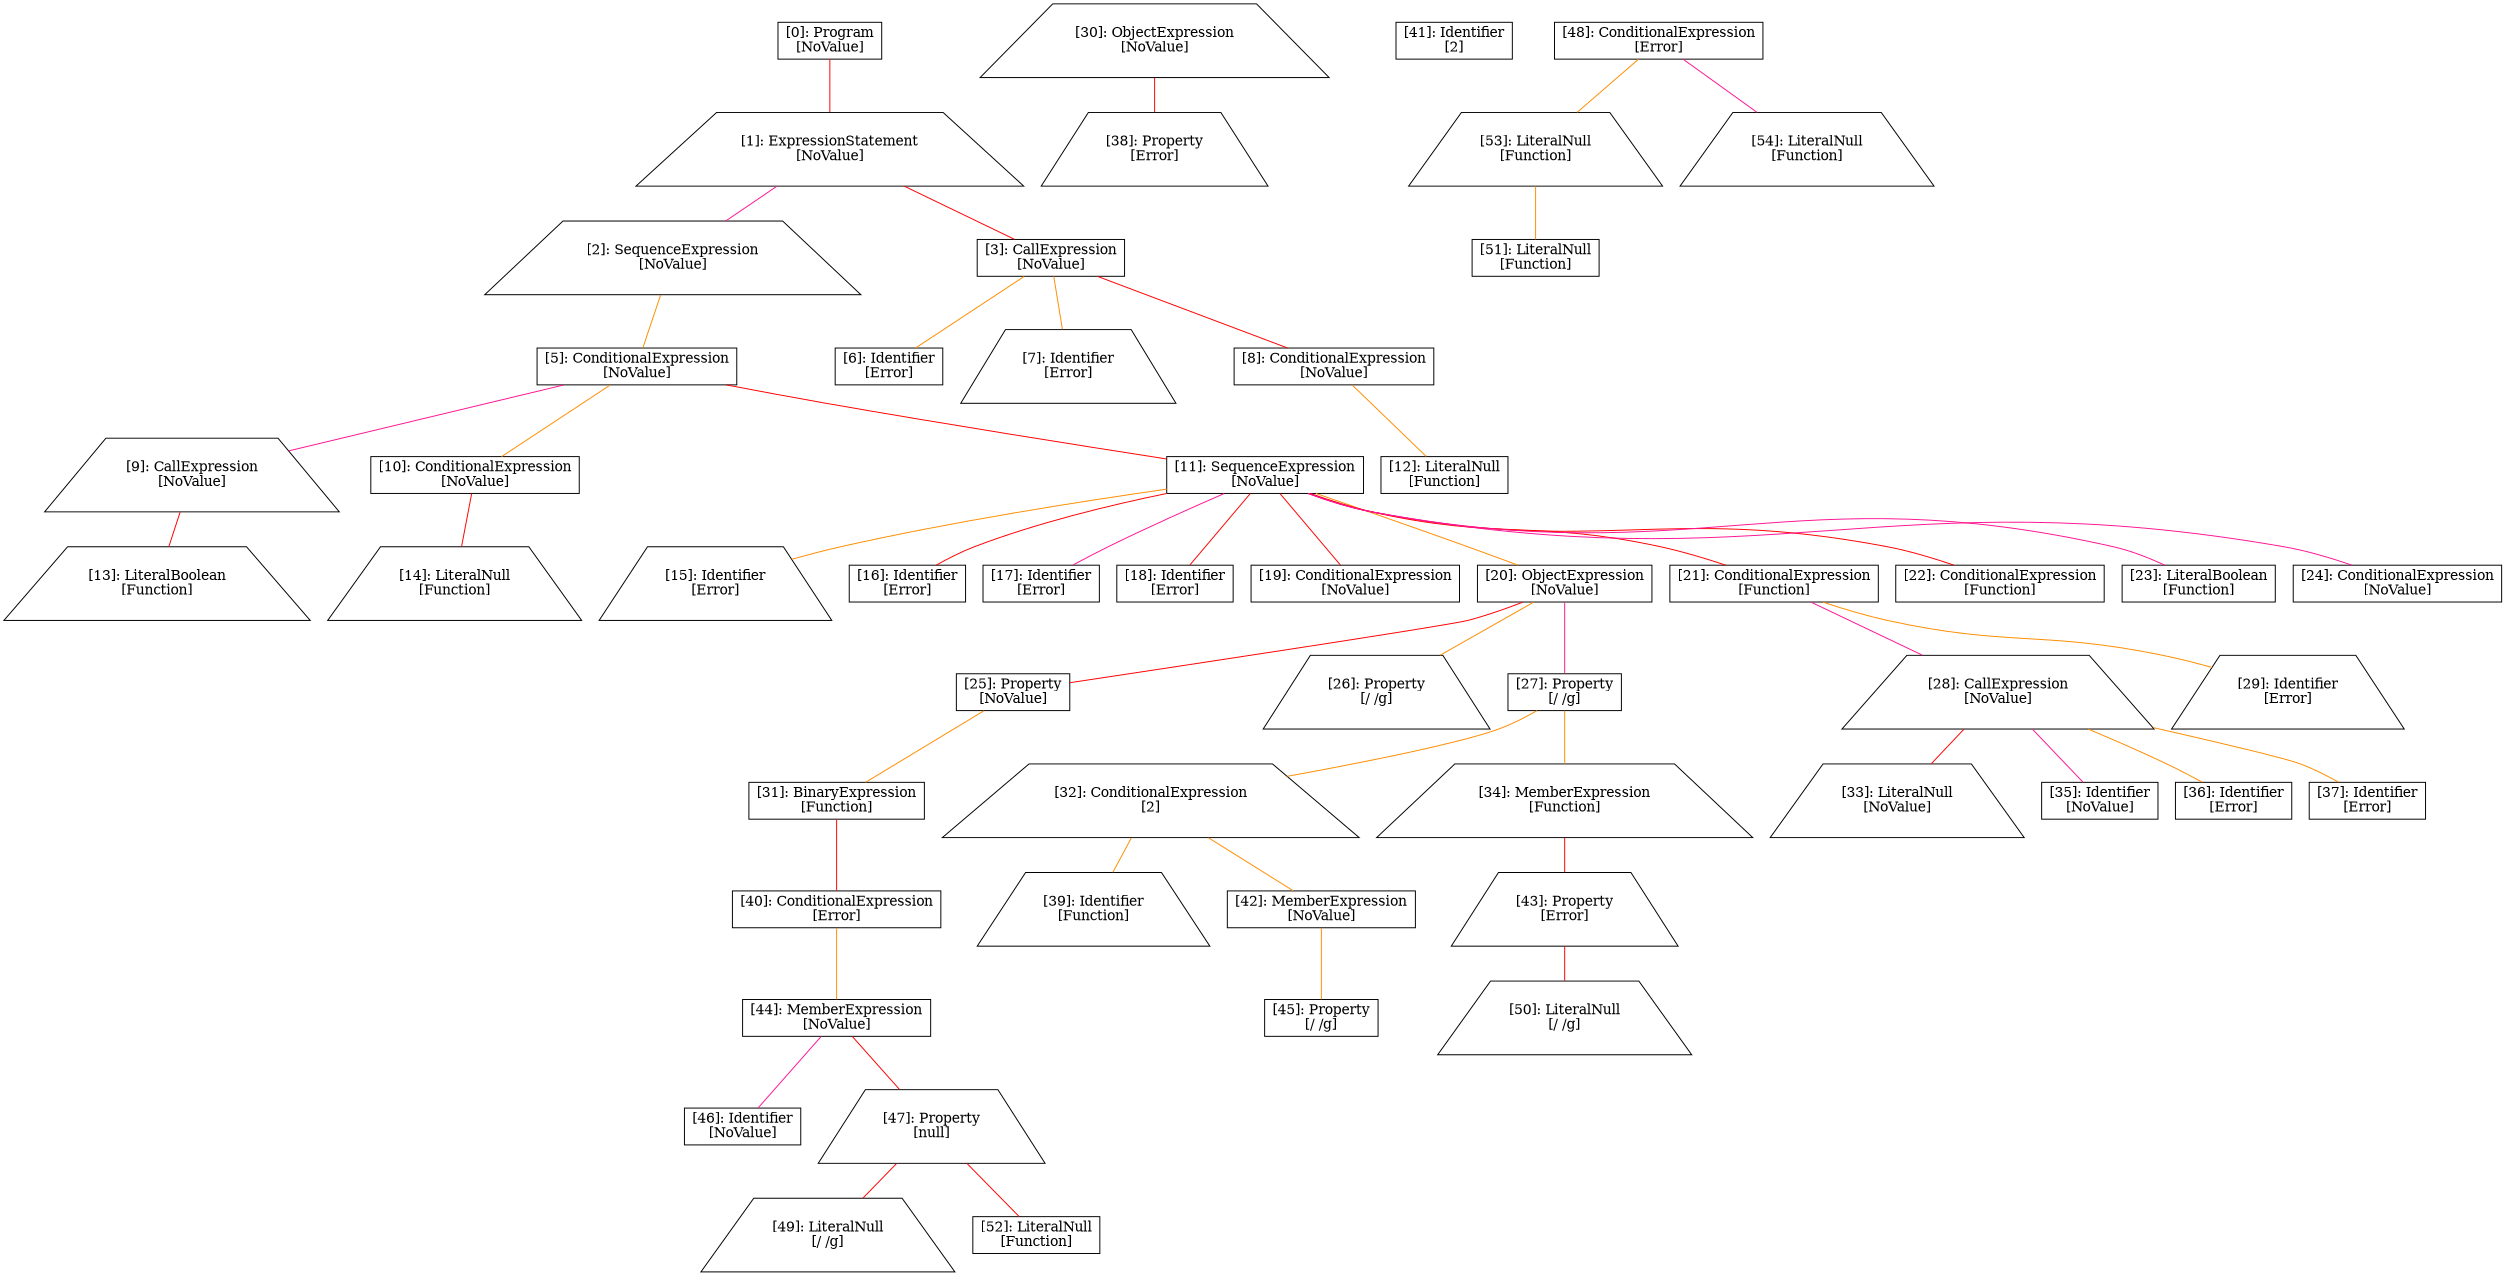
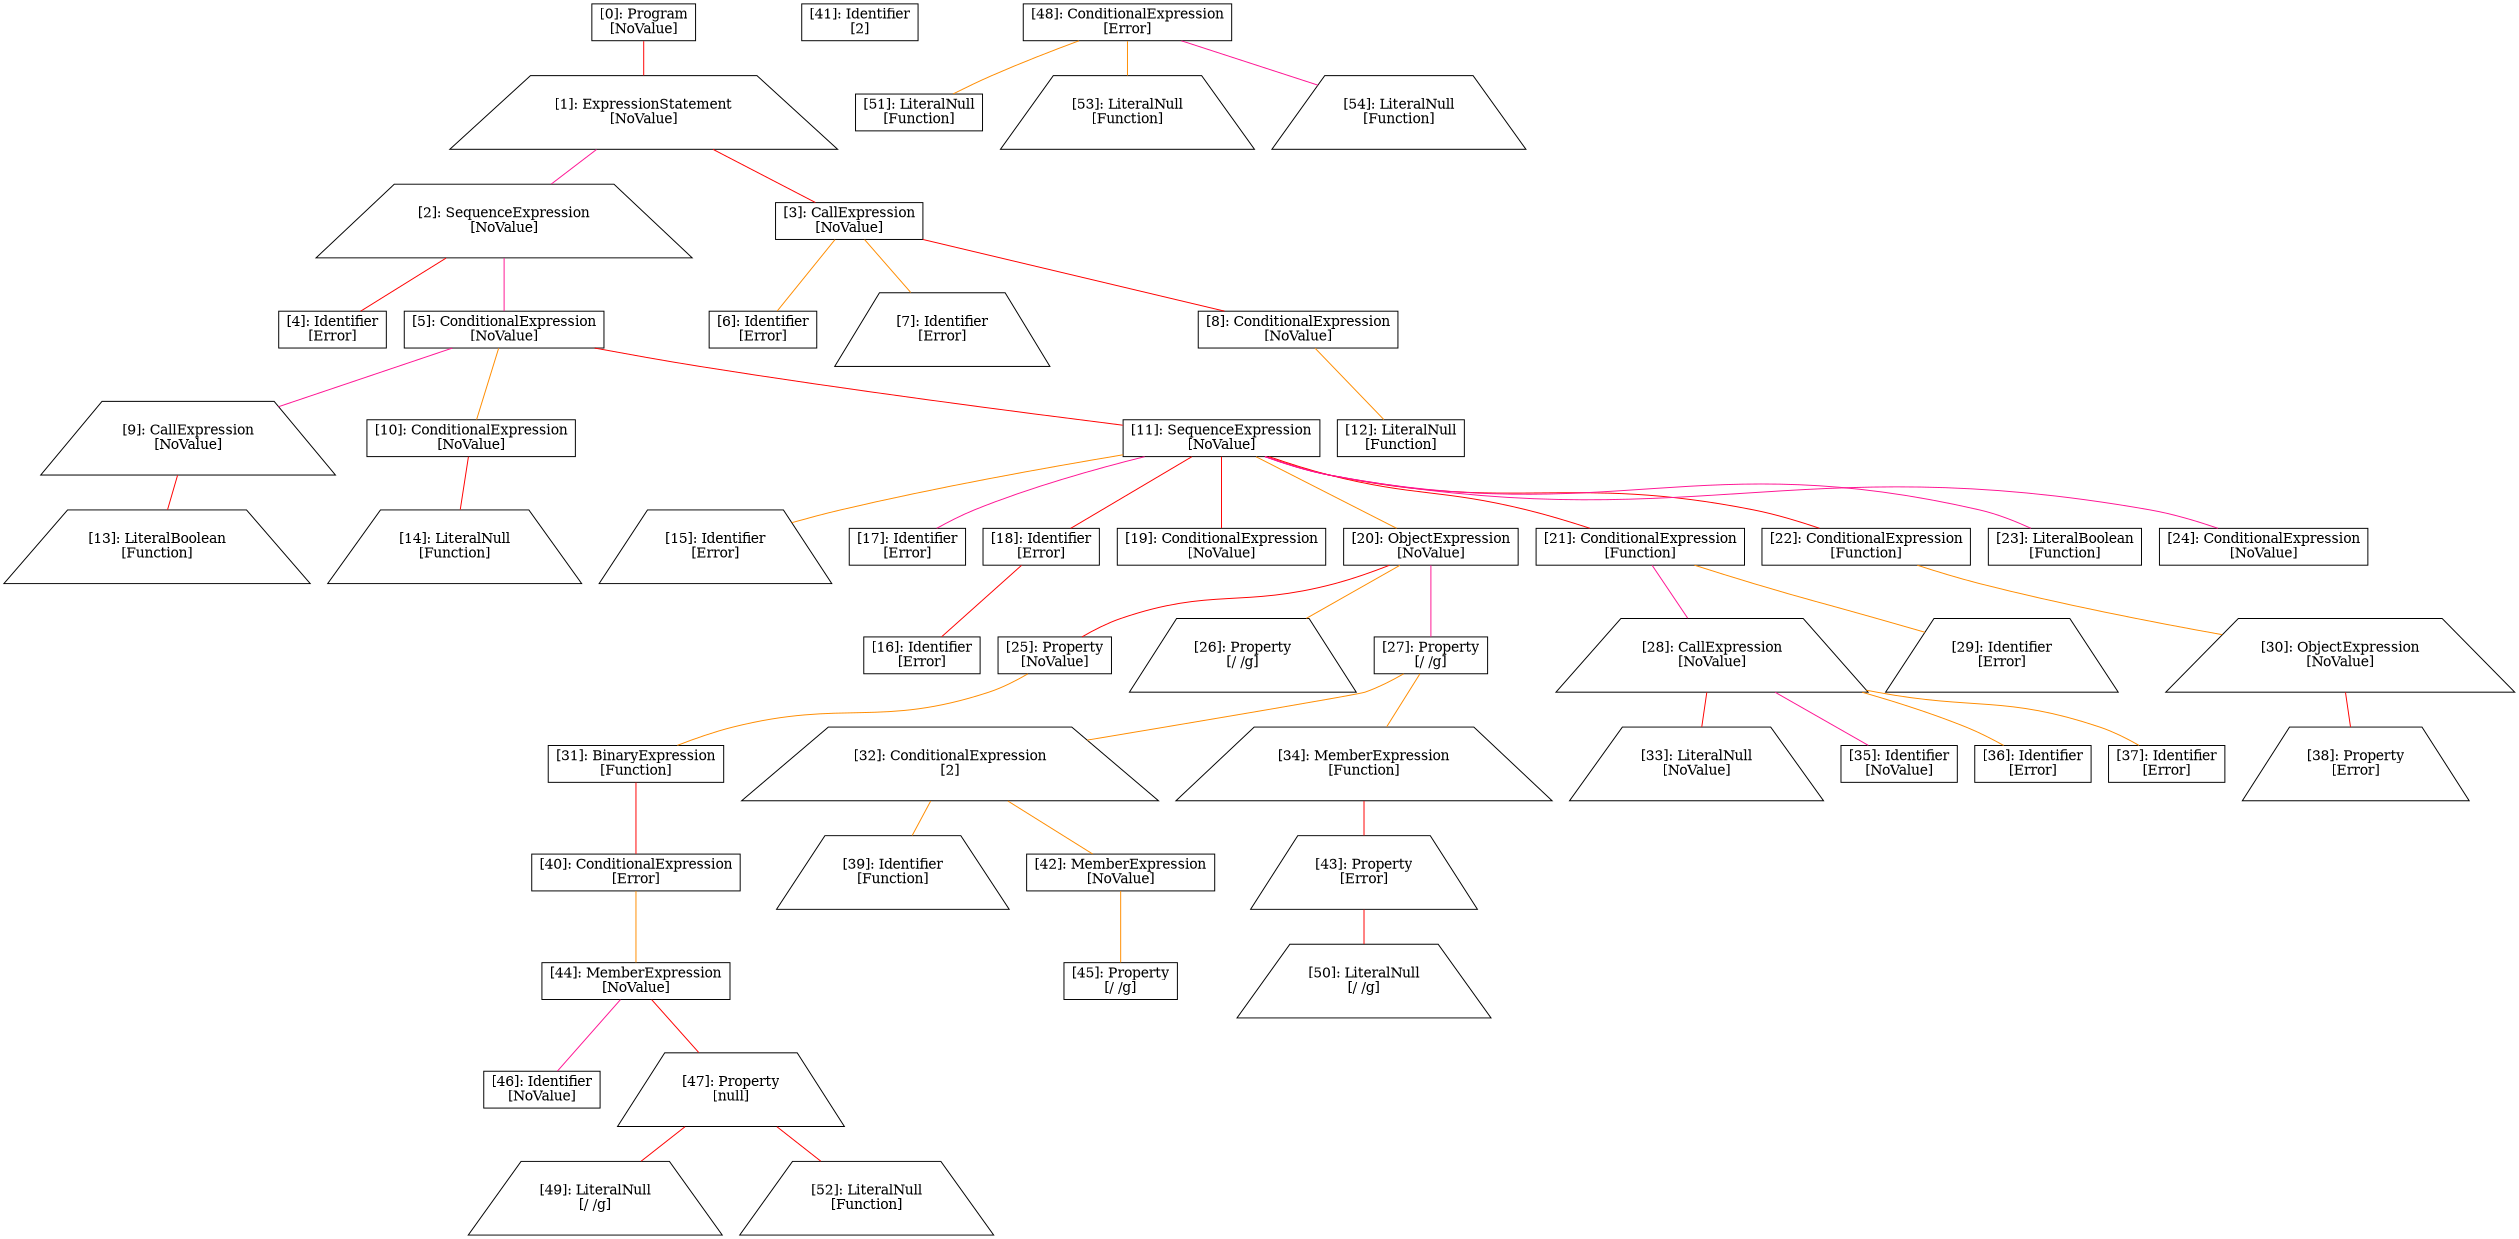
(1536, 213) -> (1015, 66)
(652, 321) -> (504, 285)
none -> (333, 330)
(1049, 522) -> (982, 601)
none -> (2069, 604)
(1036, 1235) -> (867, 1198)
